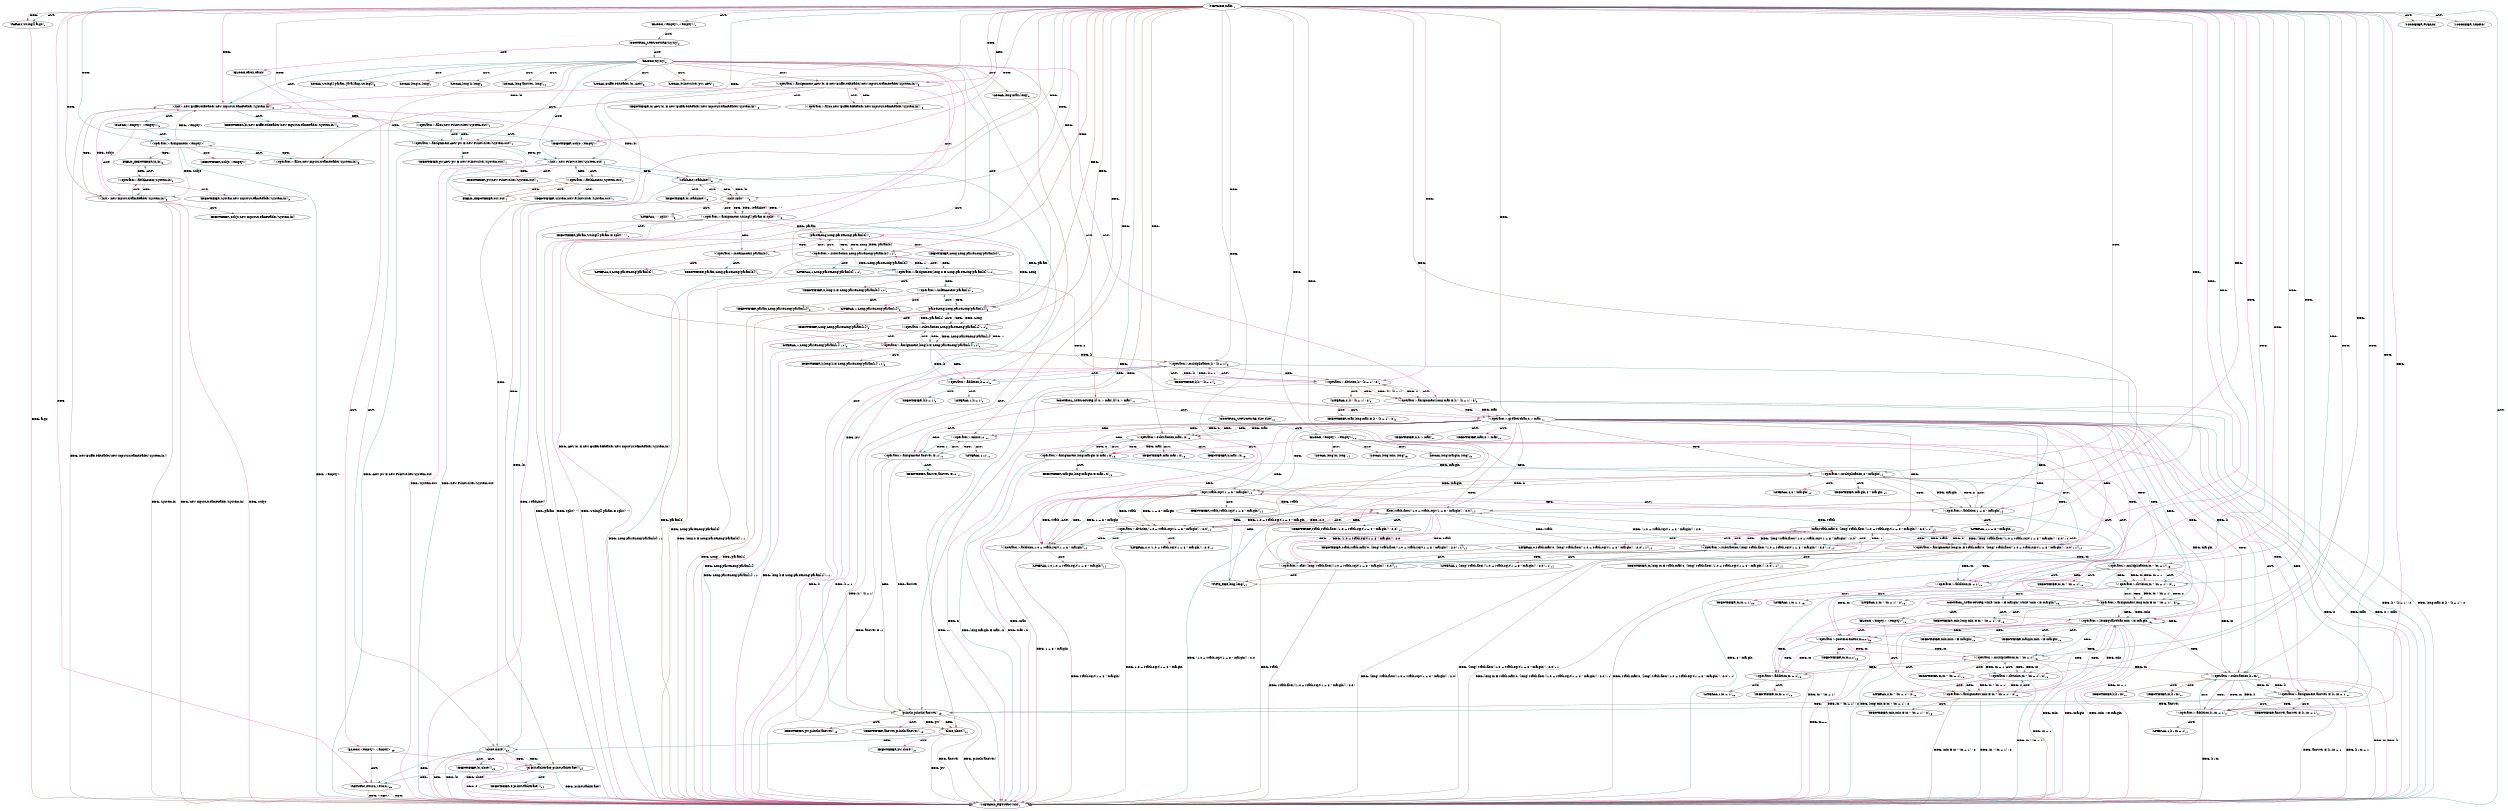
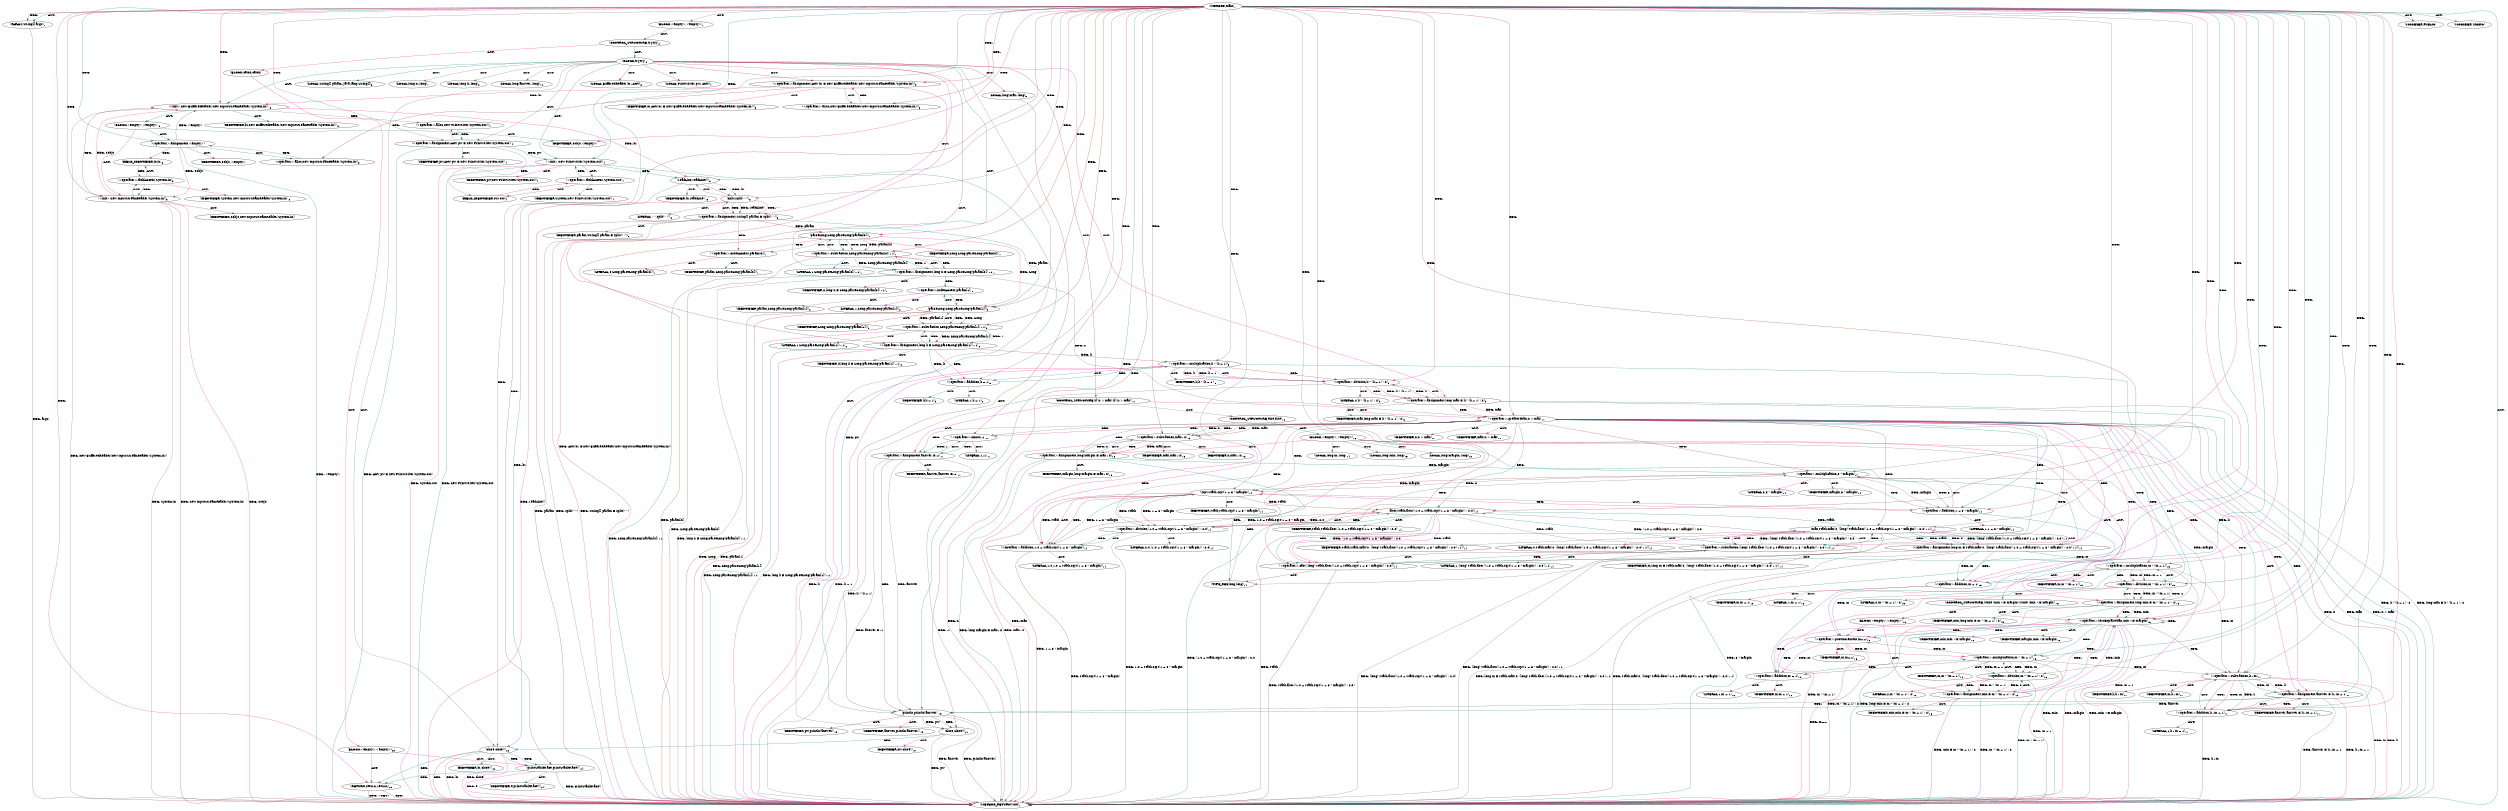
(2123, 438) -> (2120, 443)
(940, 713) -> (940, 713)
